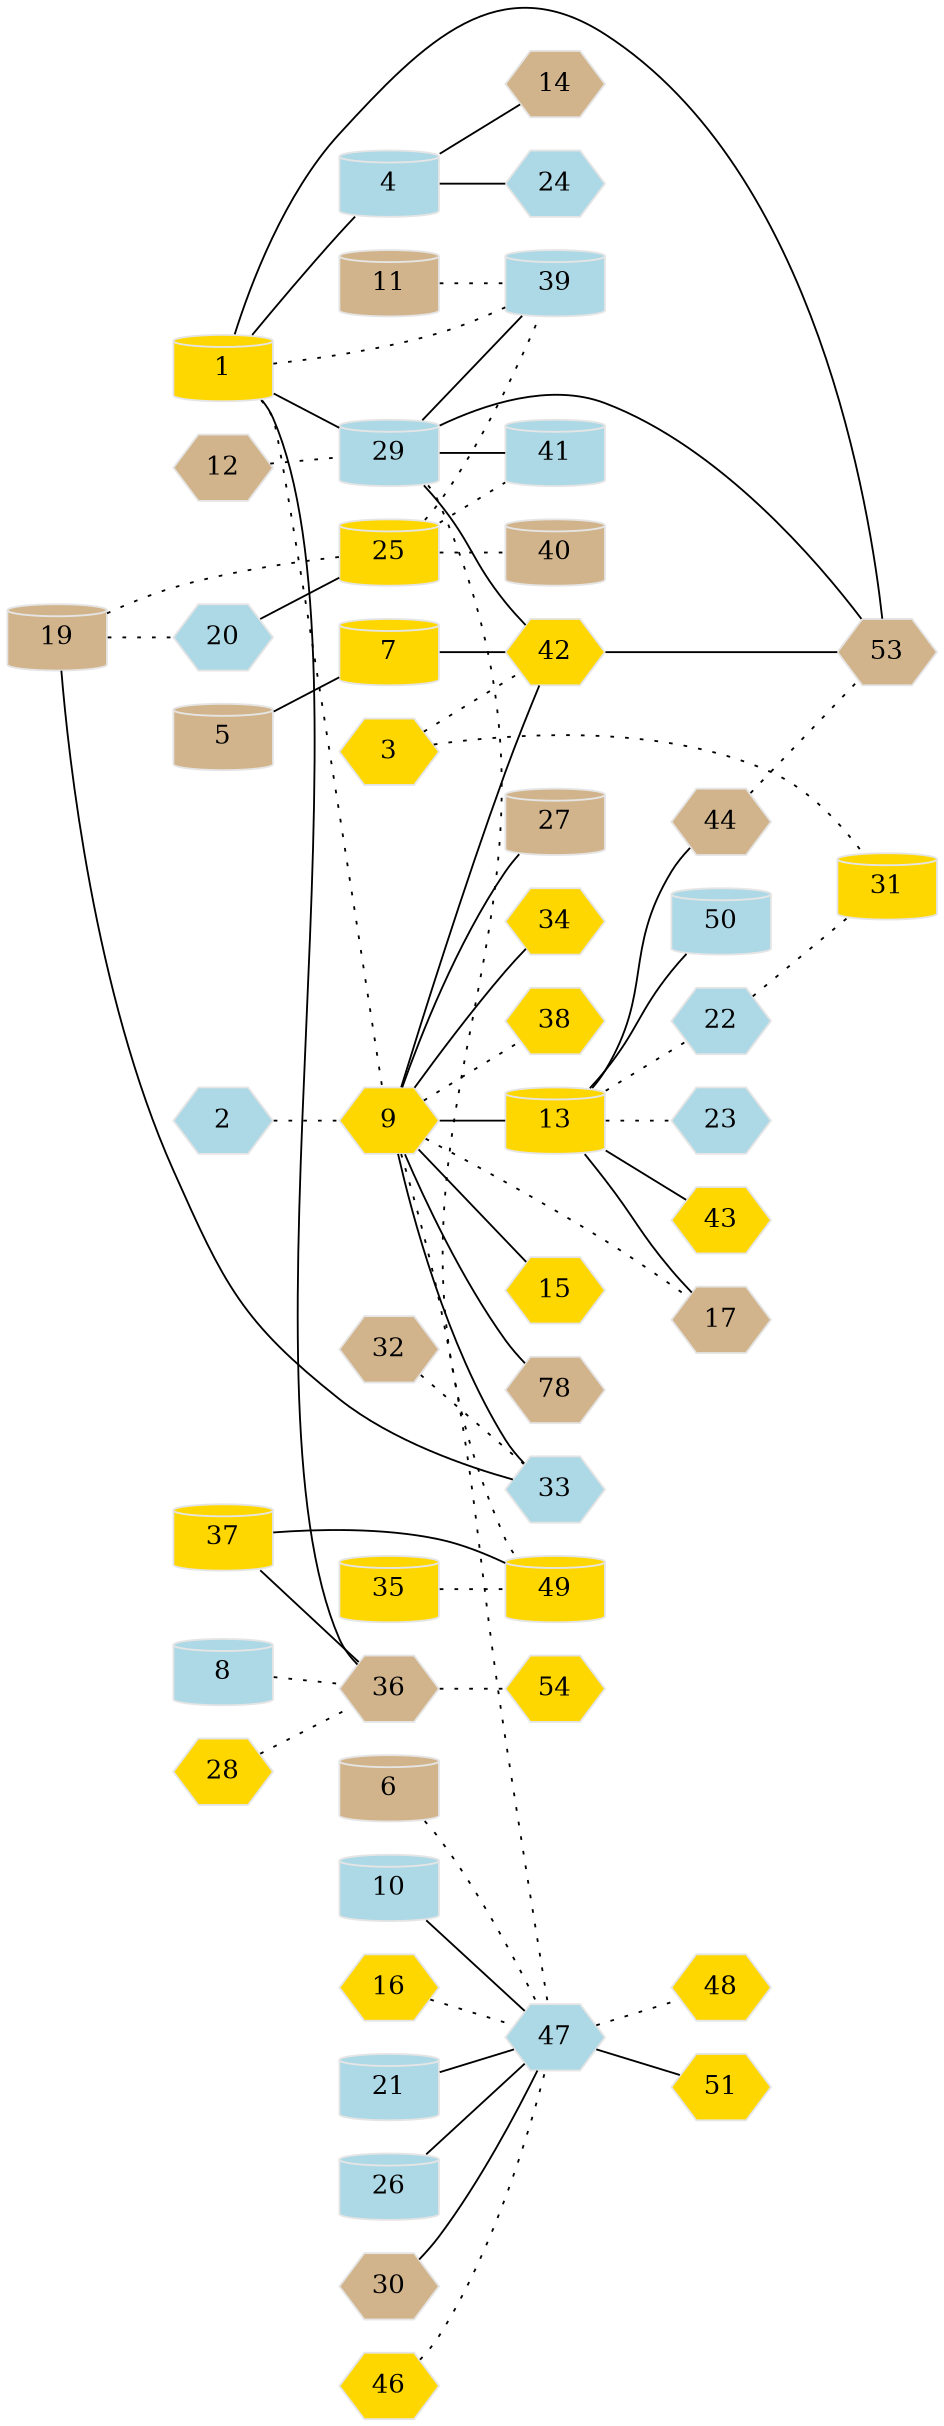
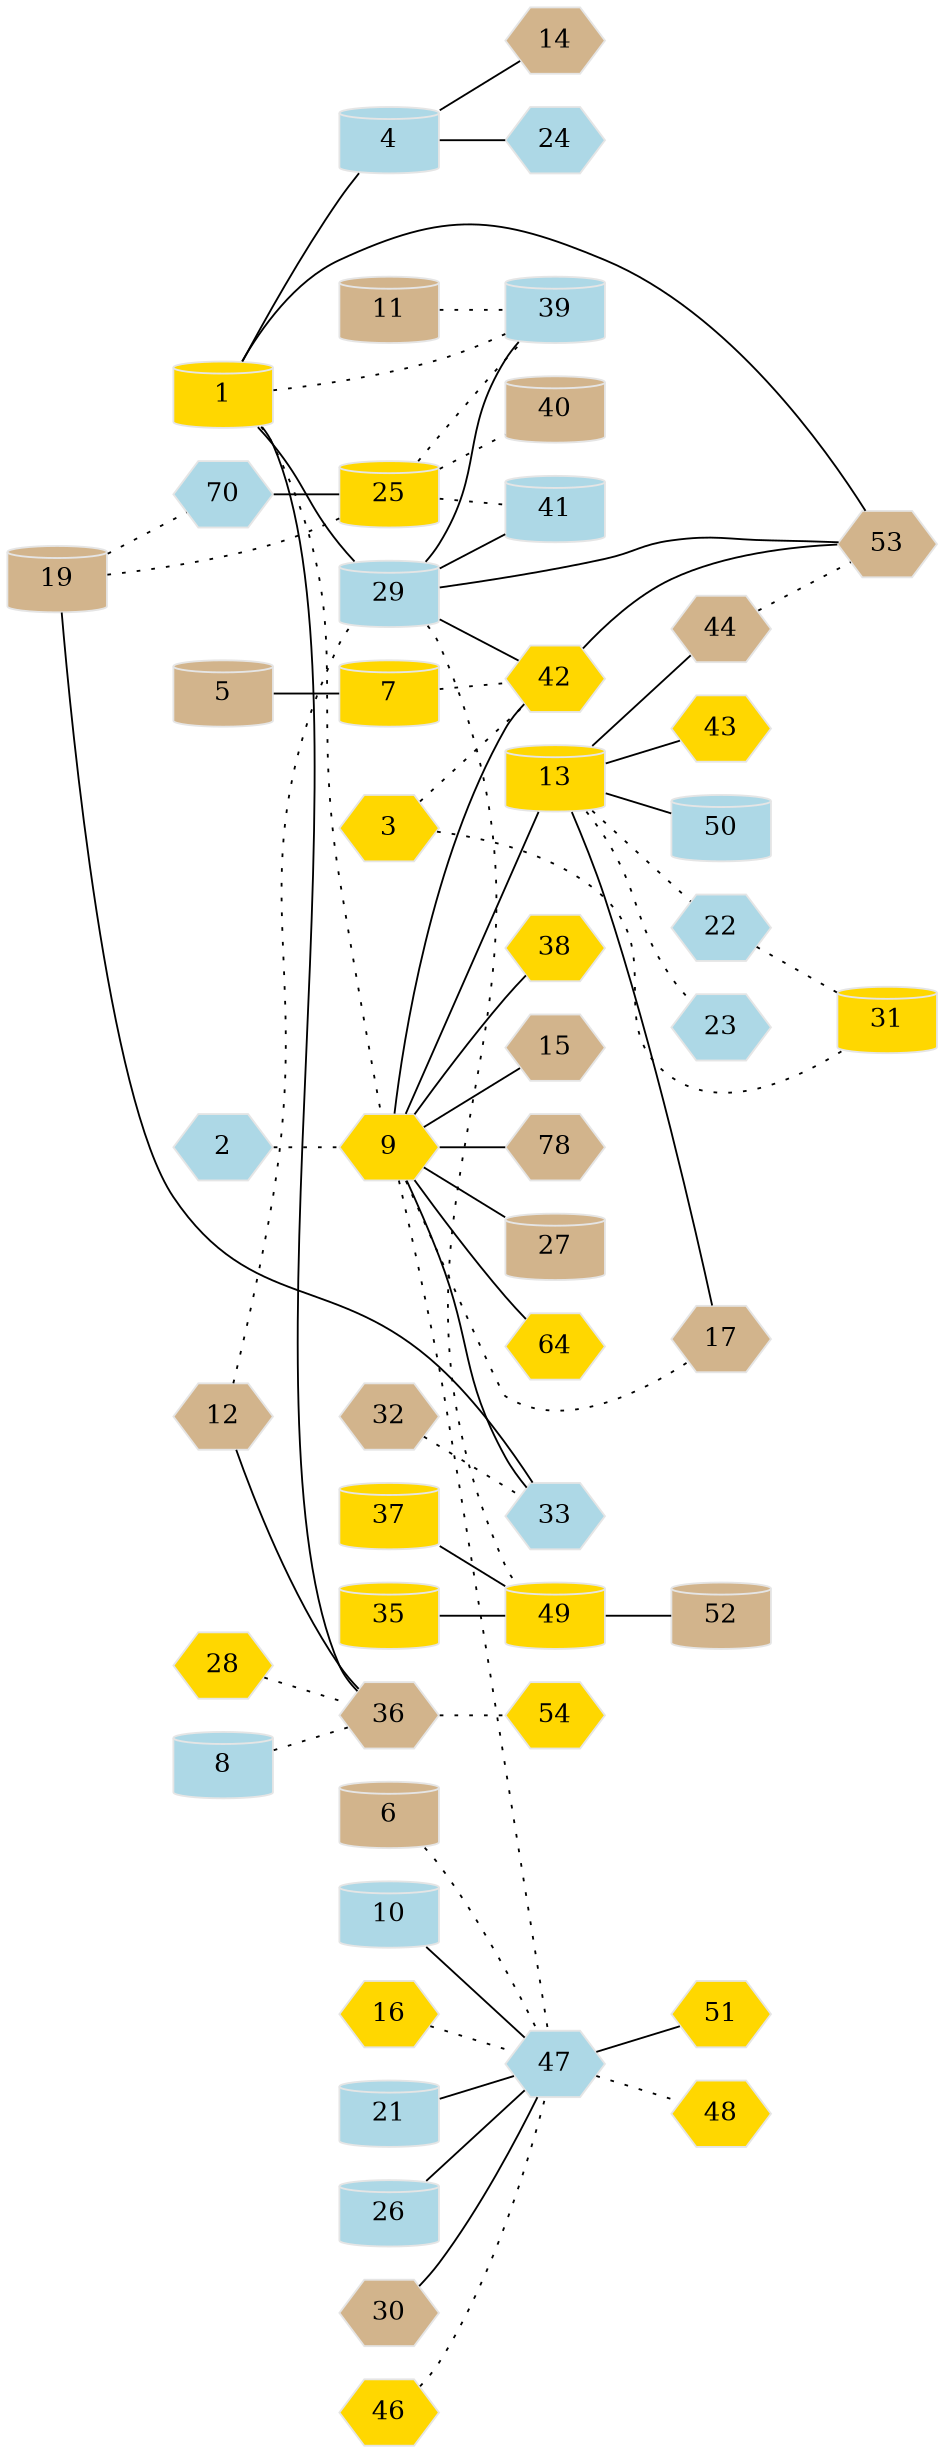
(223, 637) -> (223, 494)
(472, 652) -> (474, 686)
(555, 921) -> (555, 1346)
(477, 1068) -> (468, 1043)
(555, 1290) -> (555, 1048)
(472, 1589) -> (469, 1616)
(309, 1616) -> (288, 1574)
none -> (721, 1616)
